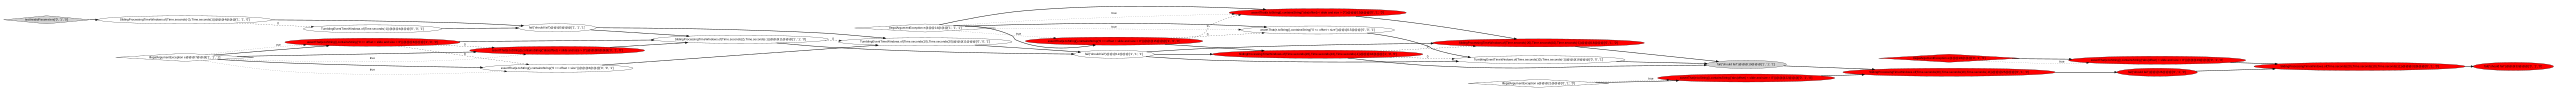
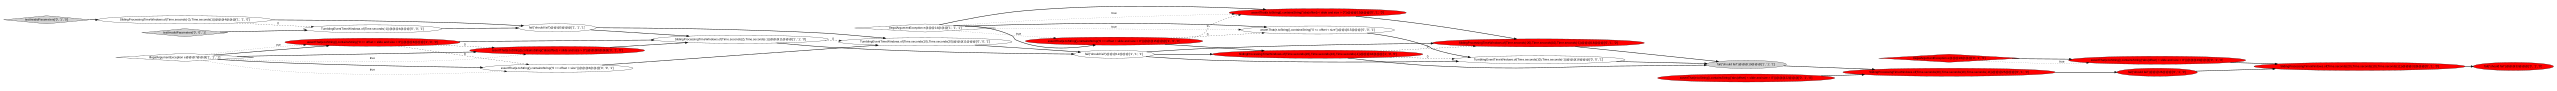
none -> (185, 33)
(1538, 83) -> none
